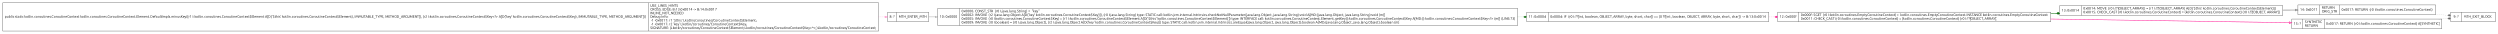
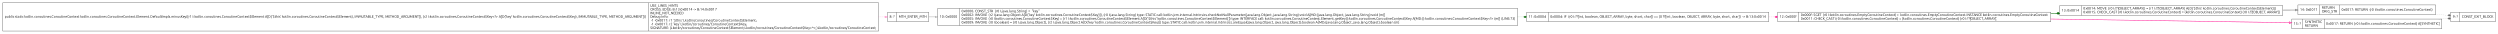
(2478, 17) -> (2478, 17)
